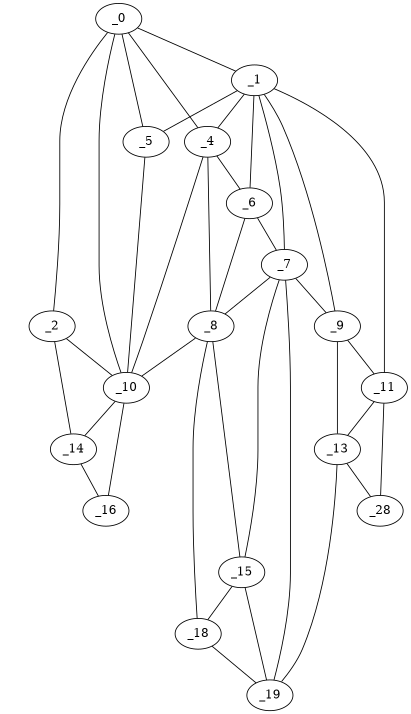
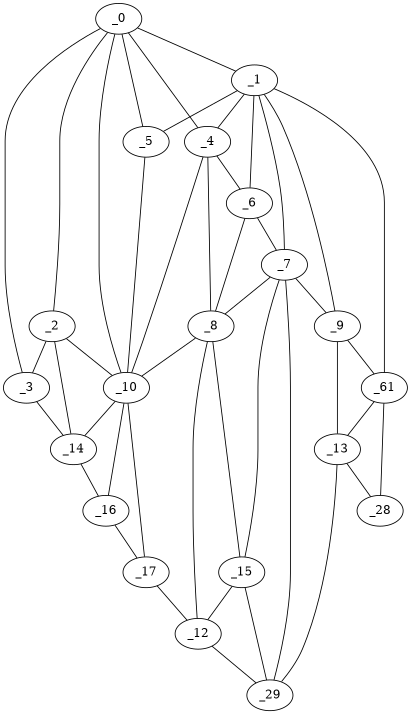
none -> (26, 388)
(384, 388) -> (384, 388)
none -> (146, 572)
(198, 634) -> (198, 634)
(270, 695) -> (270, 695)
